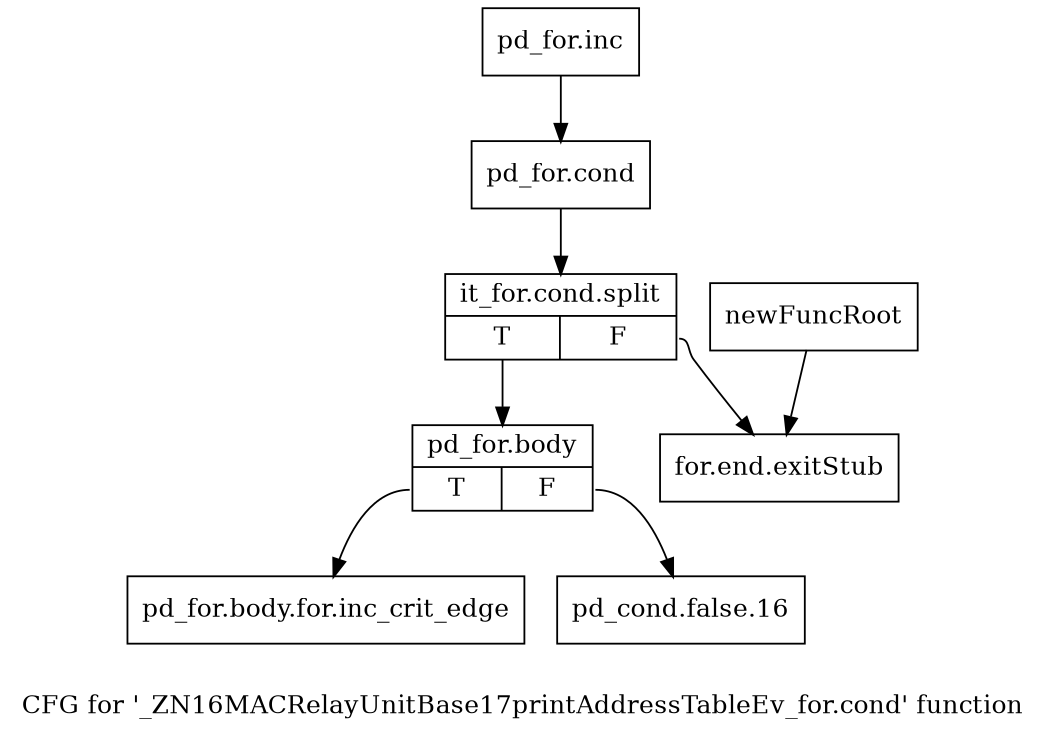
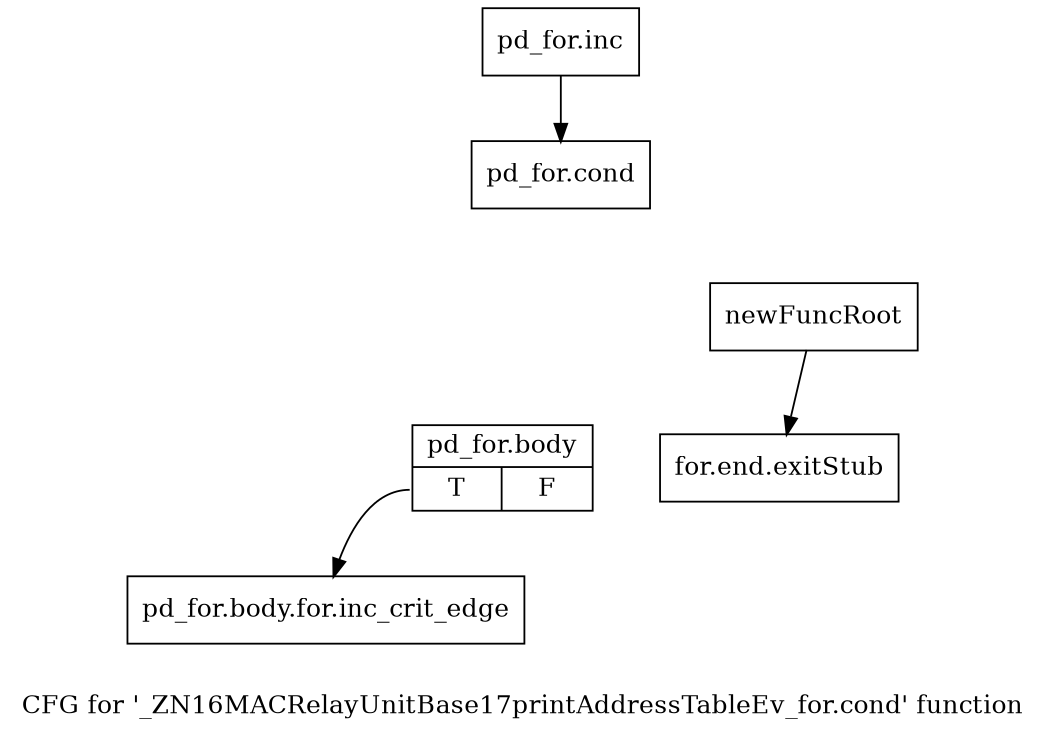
(561, 317) -> none
(681, 610) -> none
